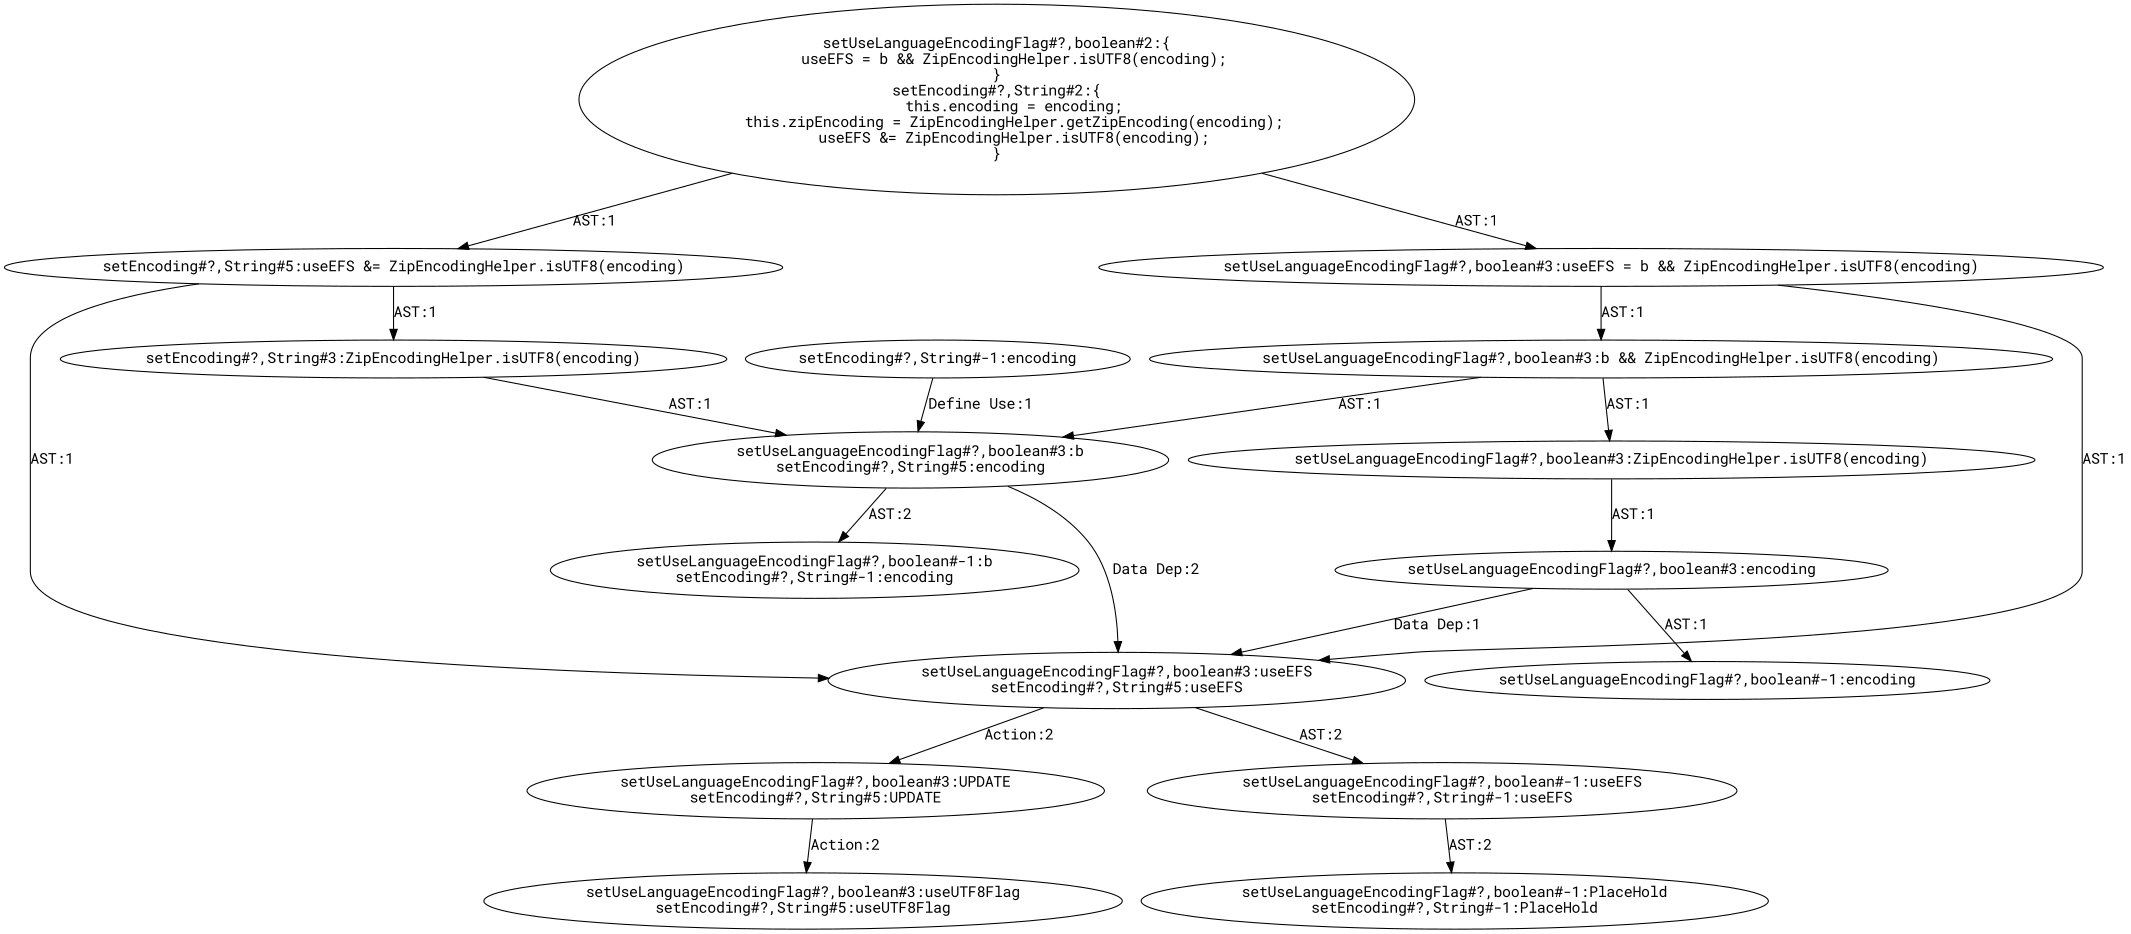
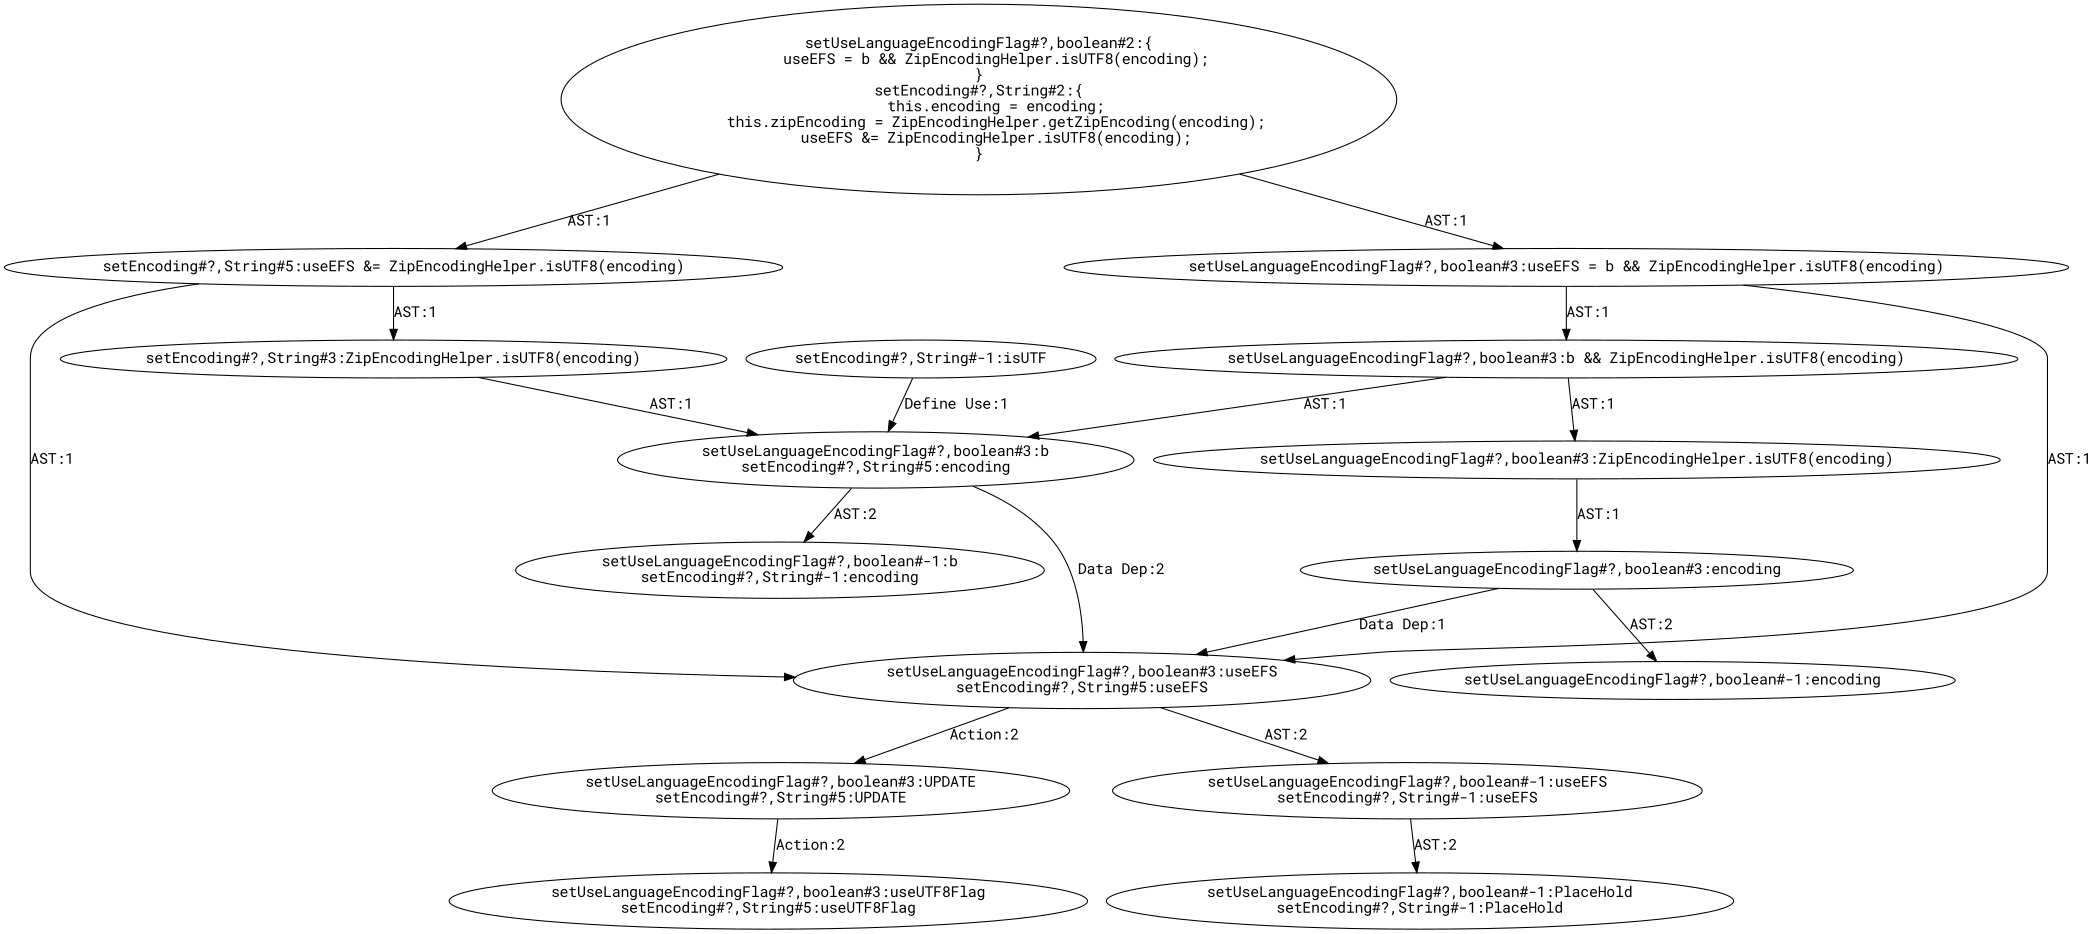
(938, 359) -> (921, 359)
(1686, 625) -> (1652, 625)
